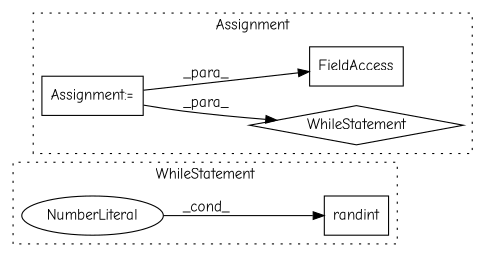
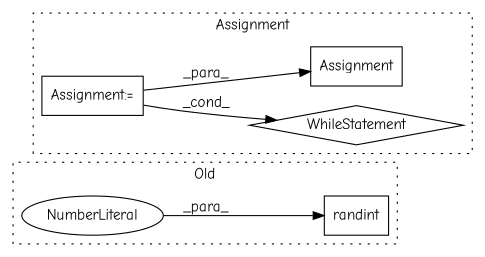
(356, 66) -> (356, 66)
(206, 103) -> (206, 103)
(205, 175) -> (205, 175)
(206, 207) -> (206, 207)
